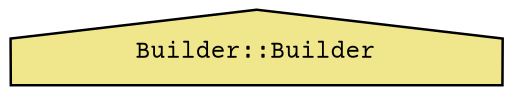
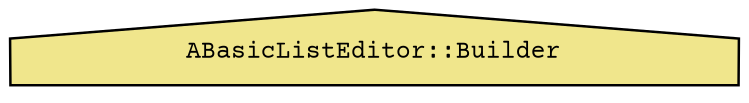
(257, 51) -> (374, 51)
